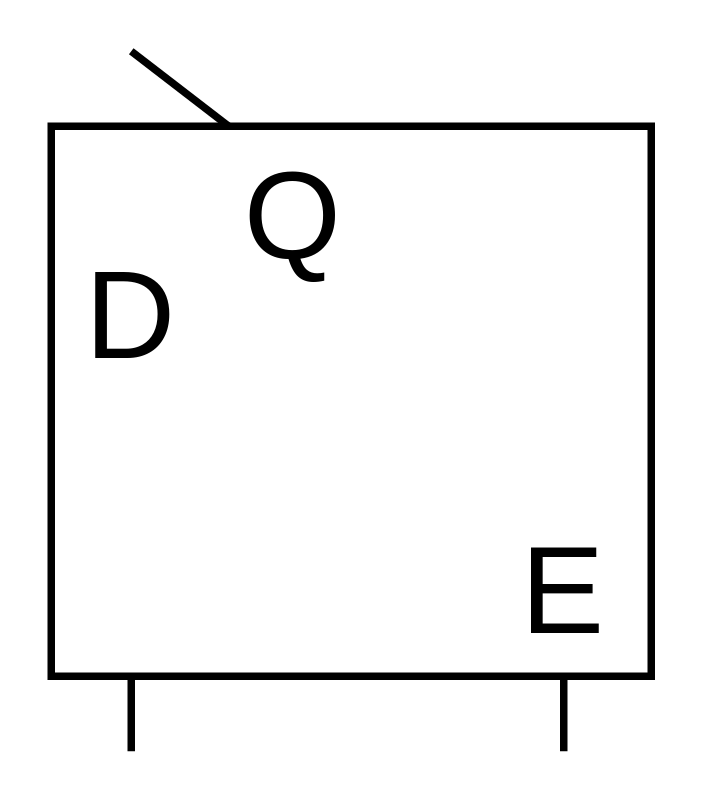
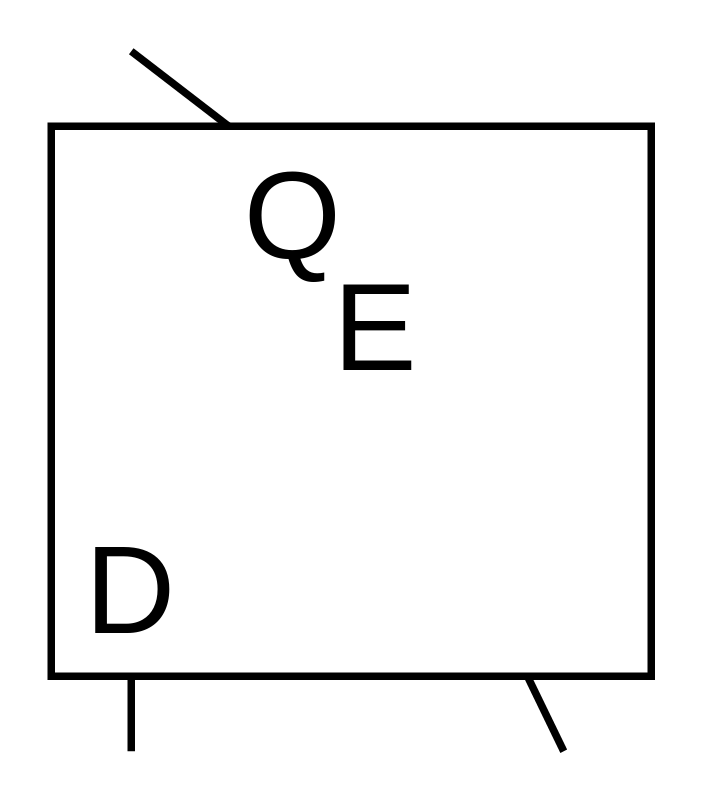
(131, 314) -> (131, 589)
(564, 589) -> (376, 326)
